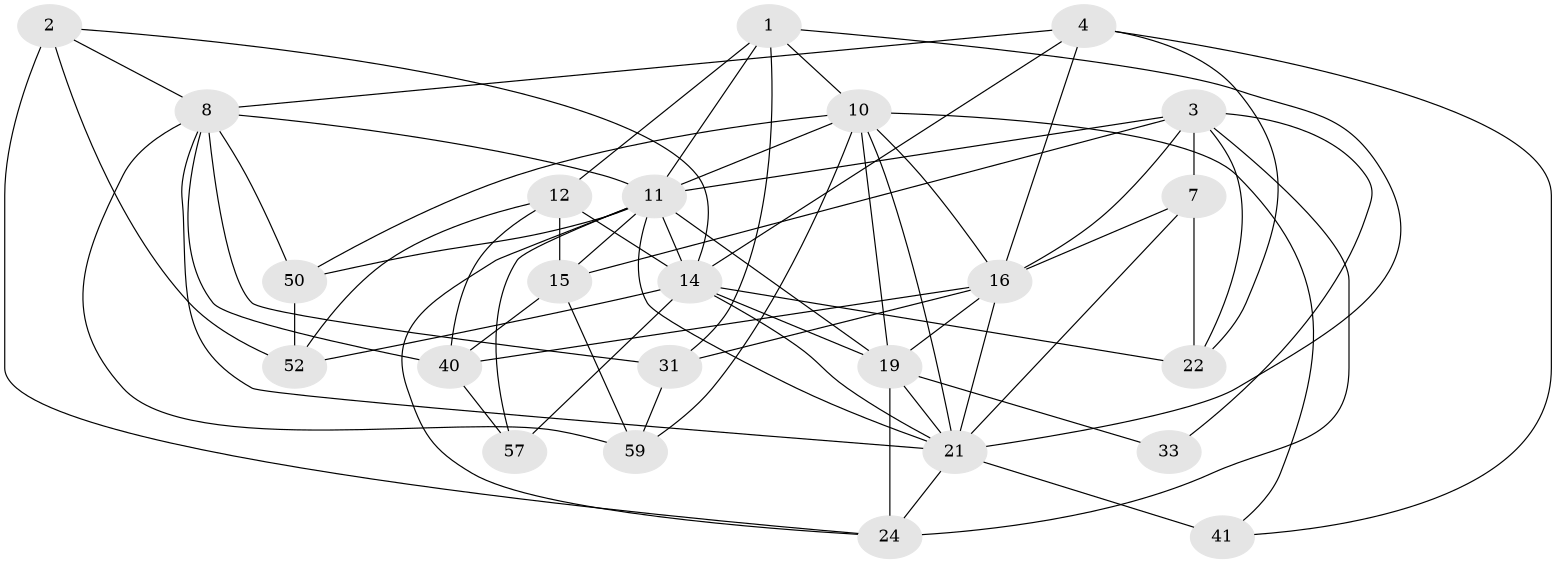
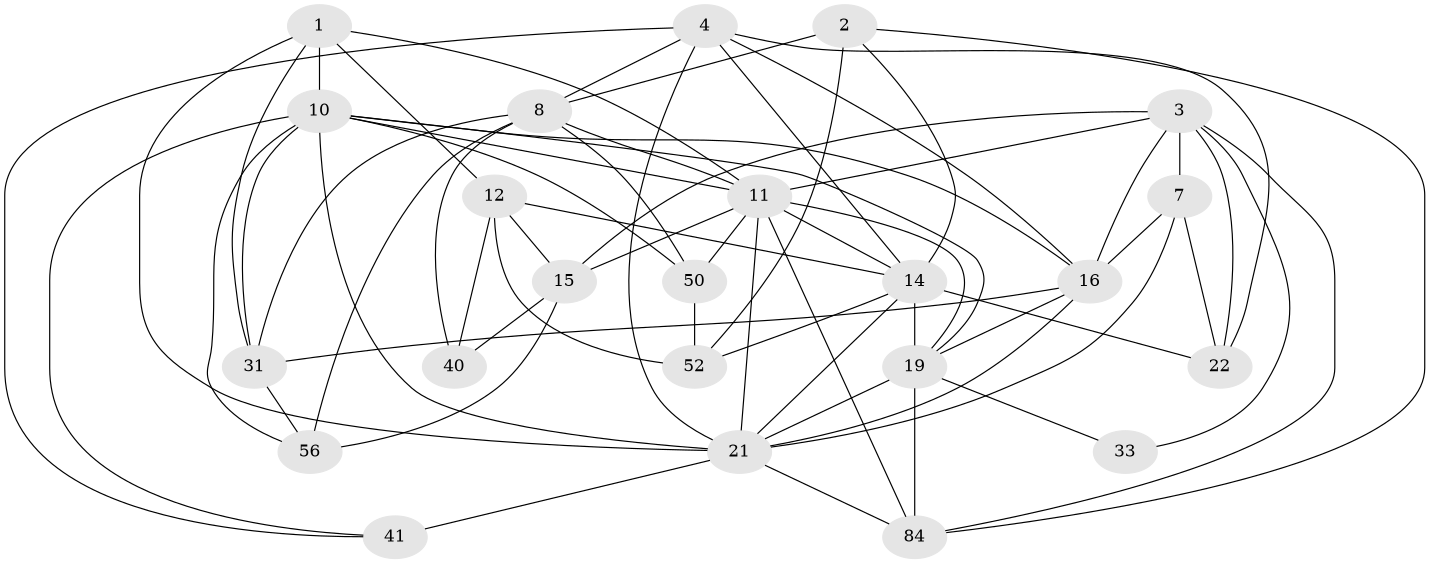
none -> (245, 228)
(737, 322) -> none
(446, 409) -> (631, 243)
(515, 452) -> none
(635, 452) -> (310, 452)
(890, 537) -> (915, 537)
